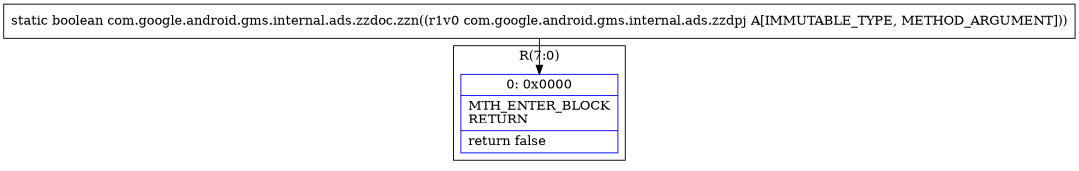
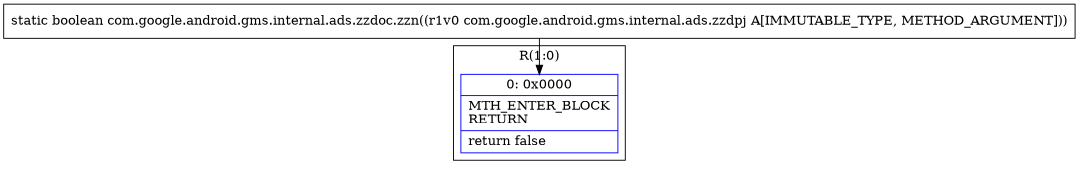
(539, 56) -> (539, 56)
